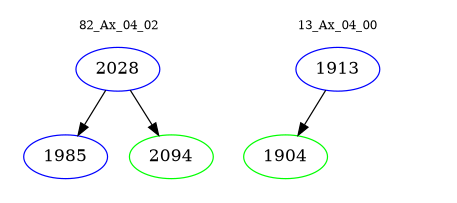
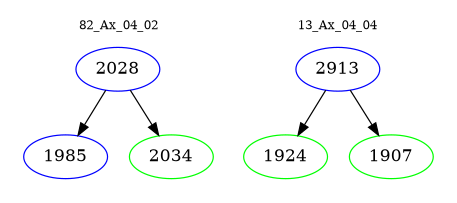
(338, 26) -> (338, 26)
(338, 69) -> (338, 69)
(171, 157) -> (171, 157)
(286, 157) -> (286, 157)
none -> (391, 157)
